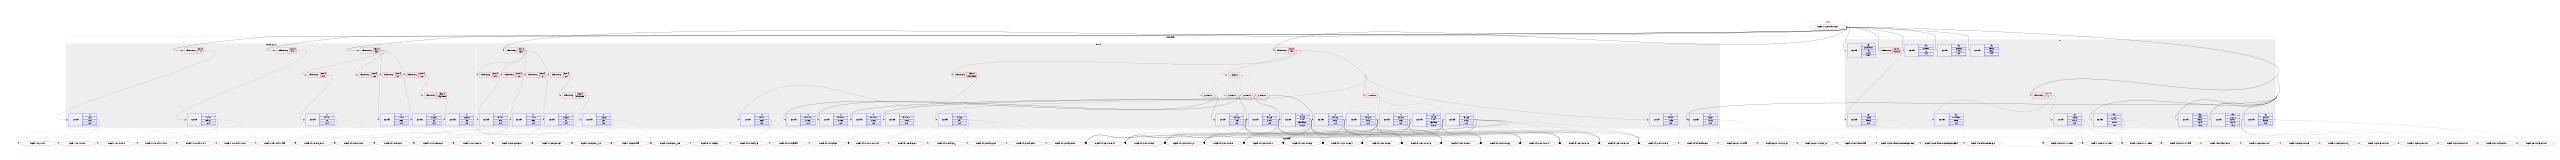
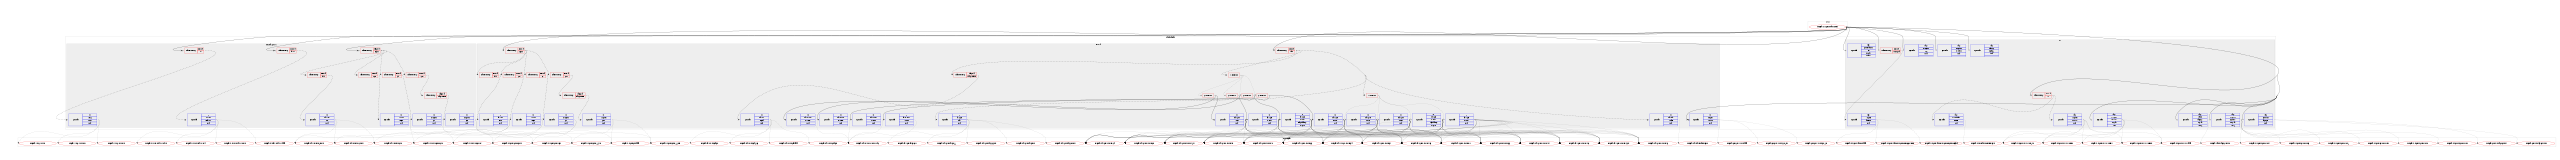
none -> (2022, 143)
